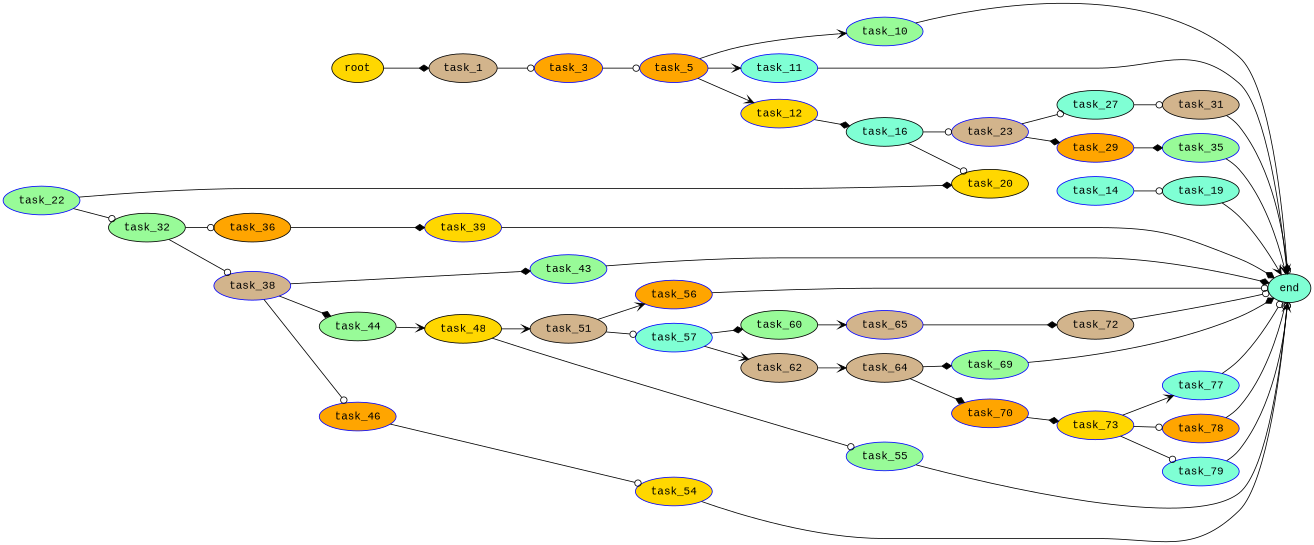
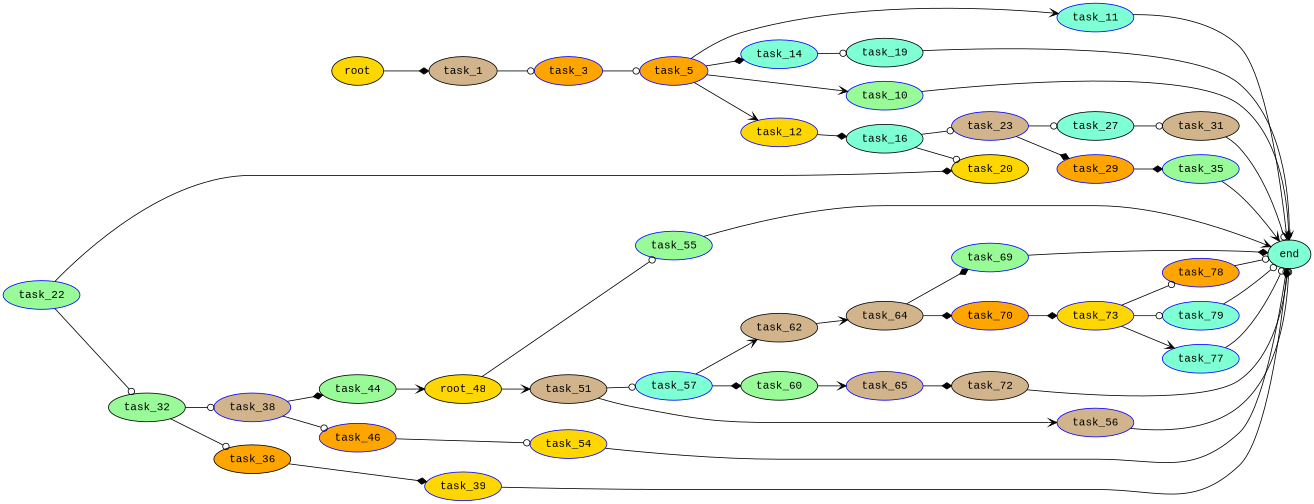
none -> (720, 64)
(568, 269) -> none
(674, 295) -> (1095, 423)
(463, 329) -> (463, 389)
